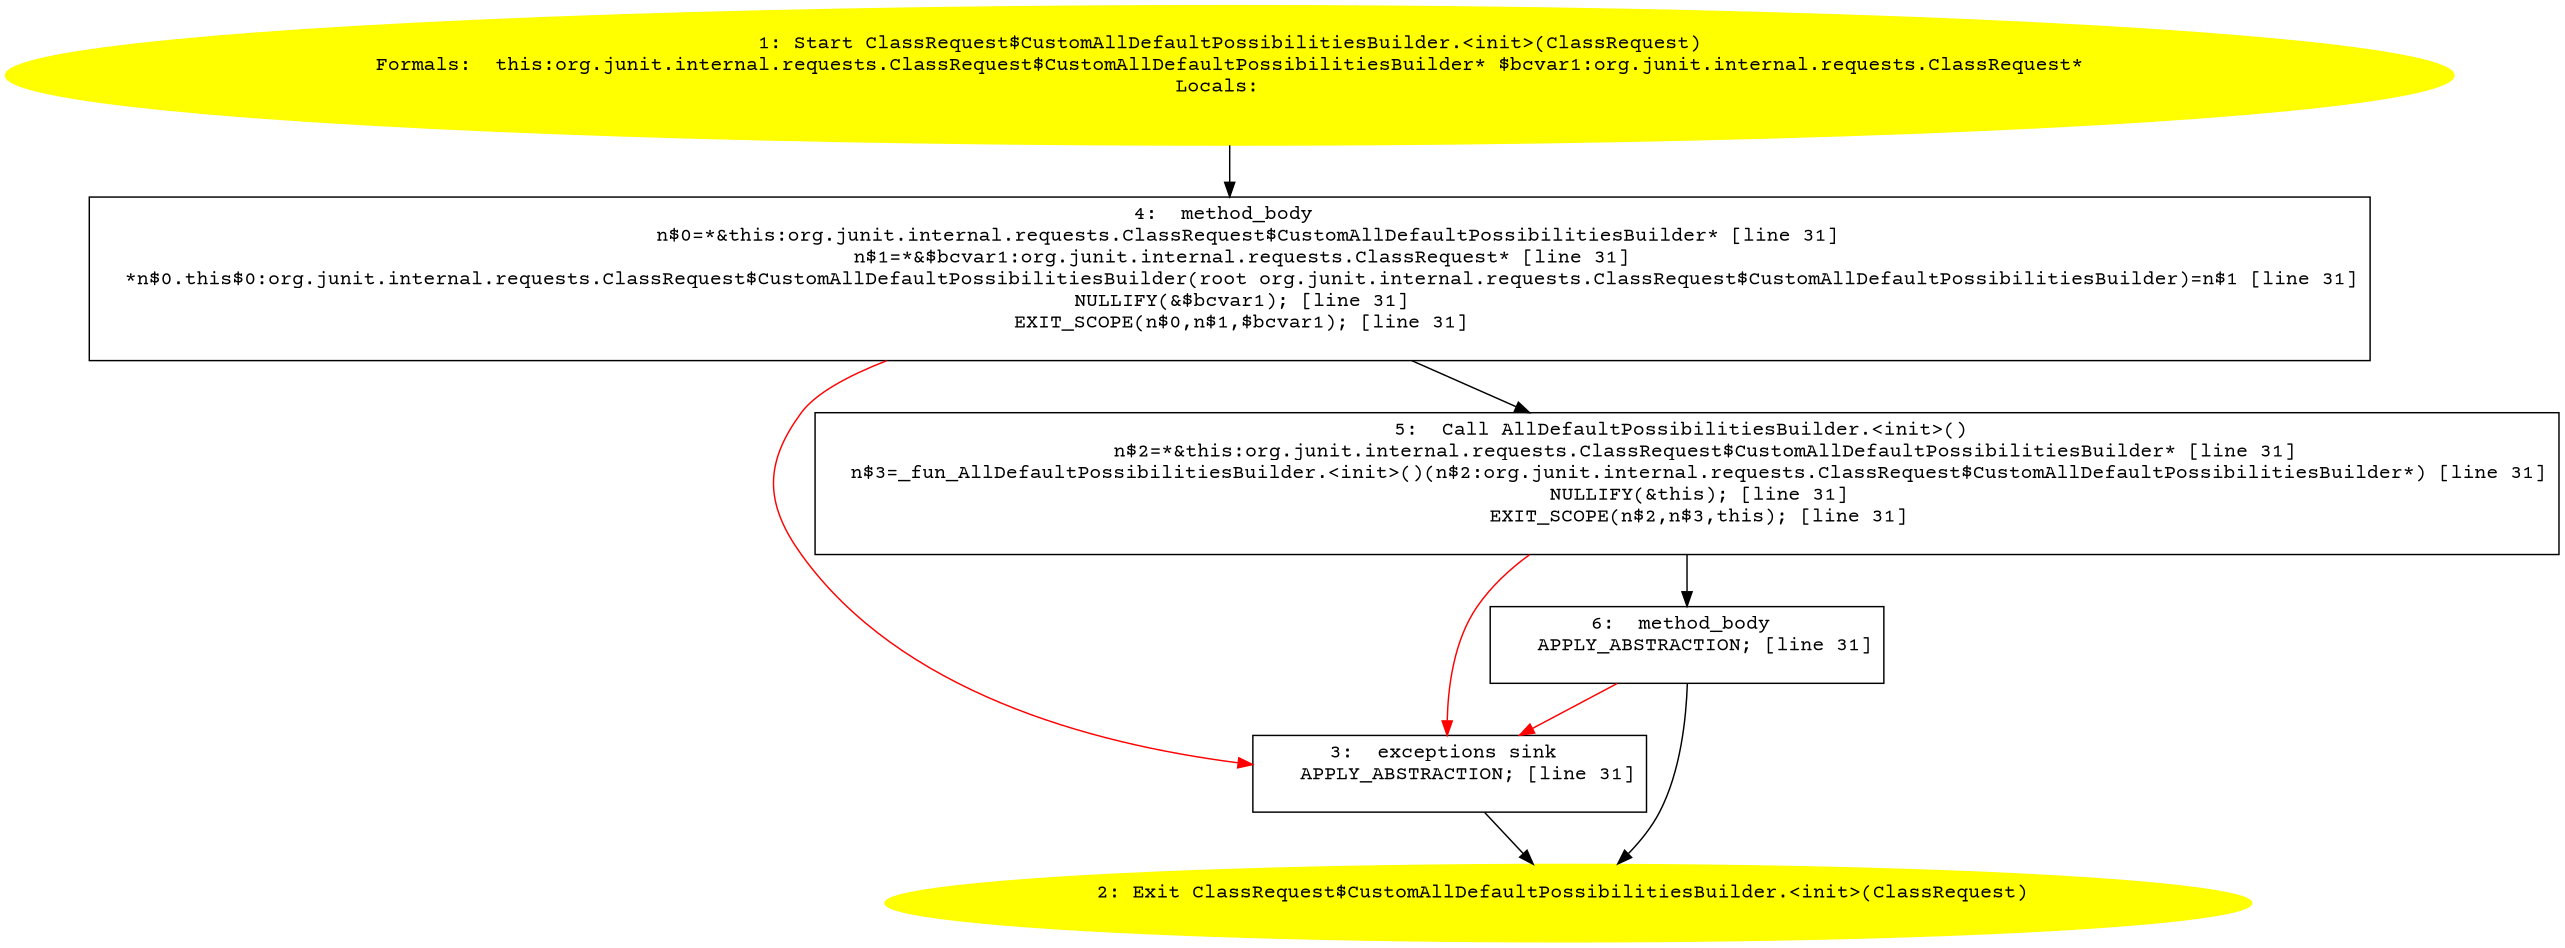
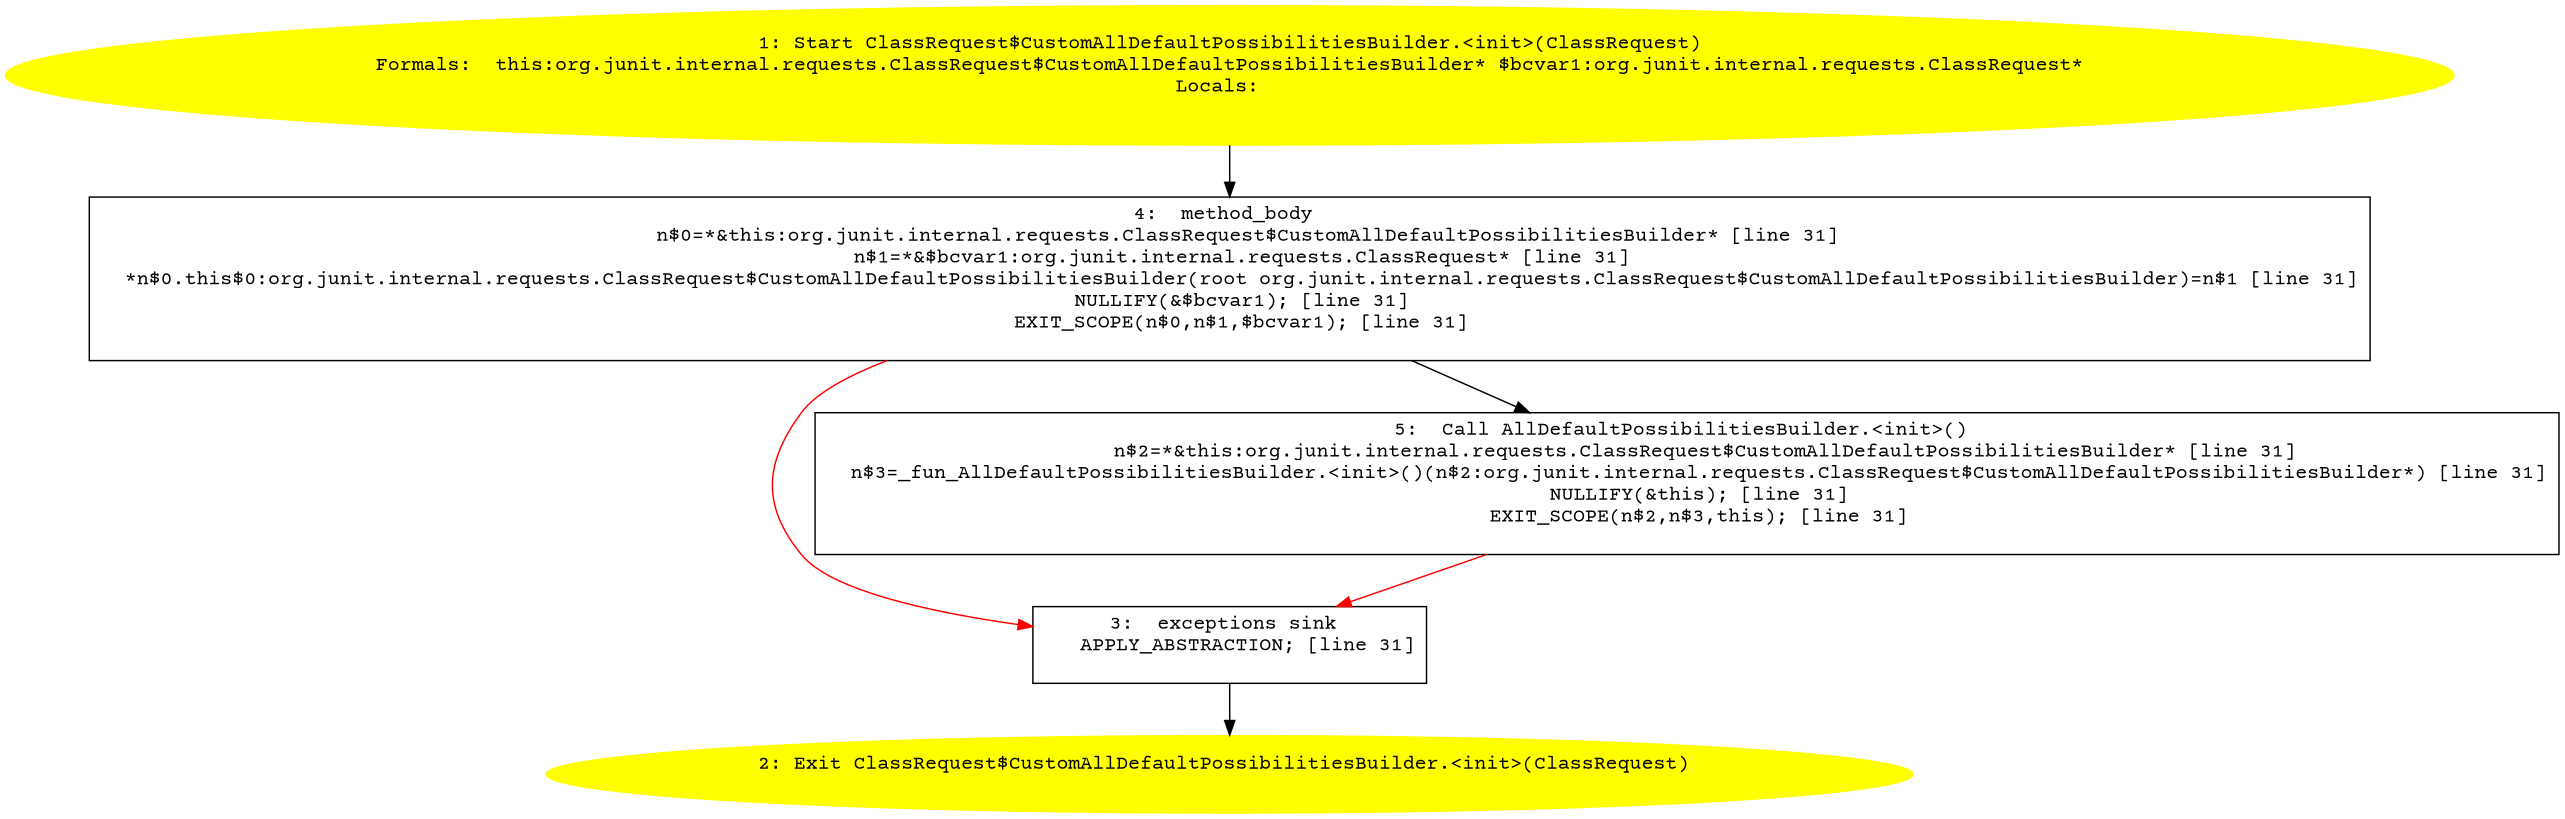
(1687, 645) -> none
